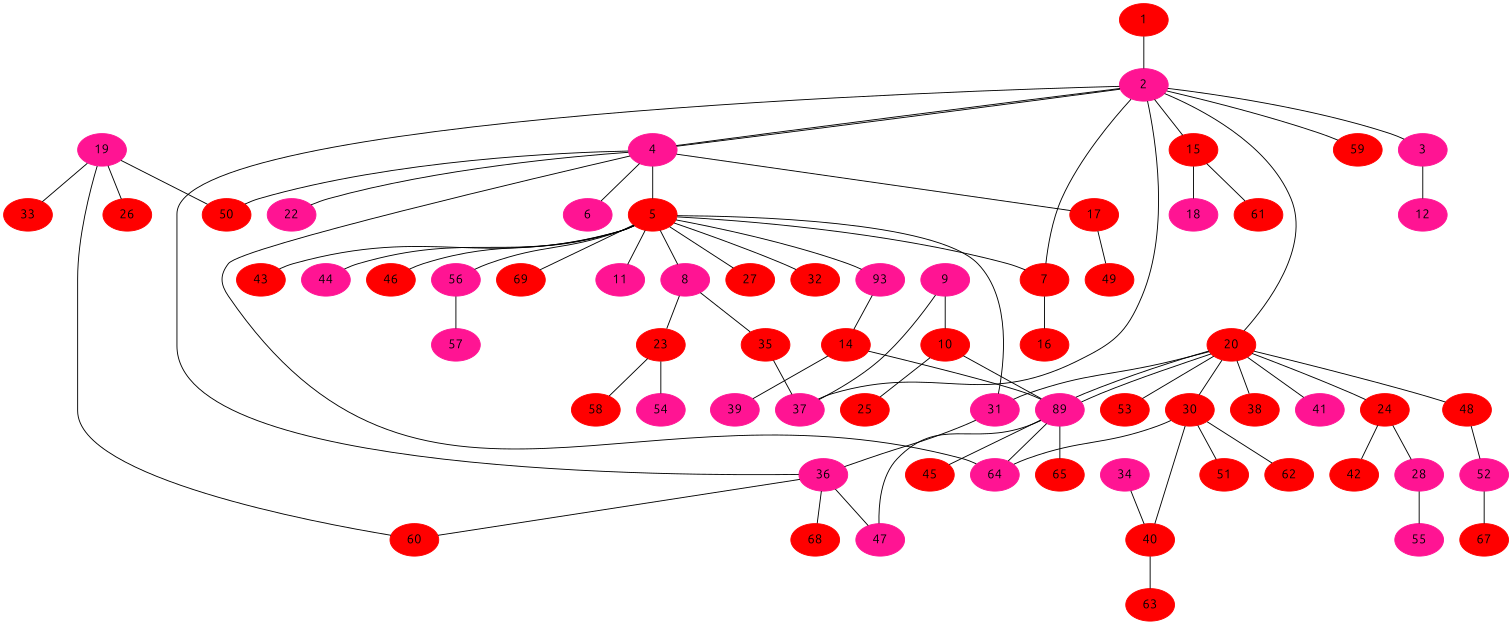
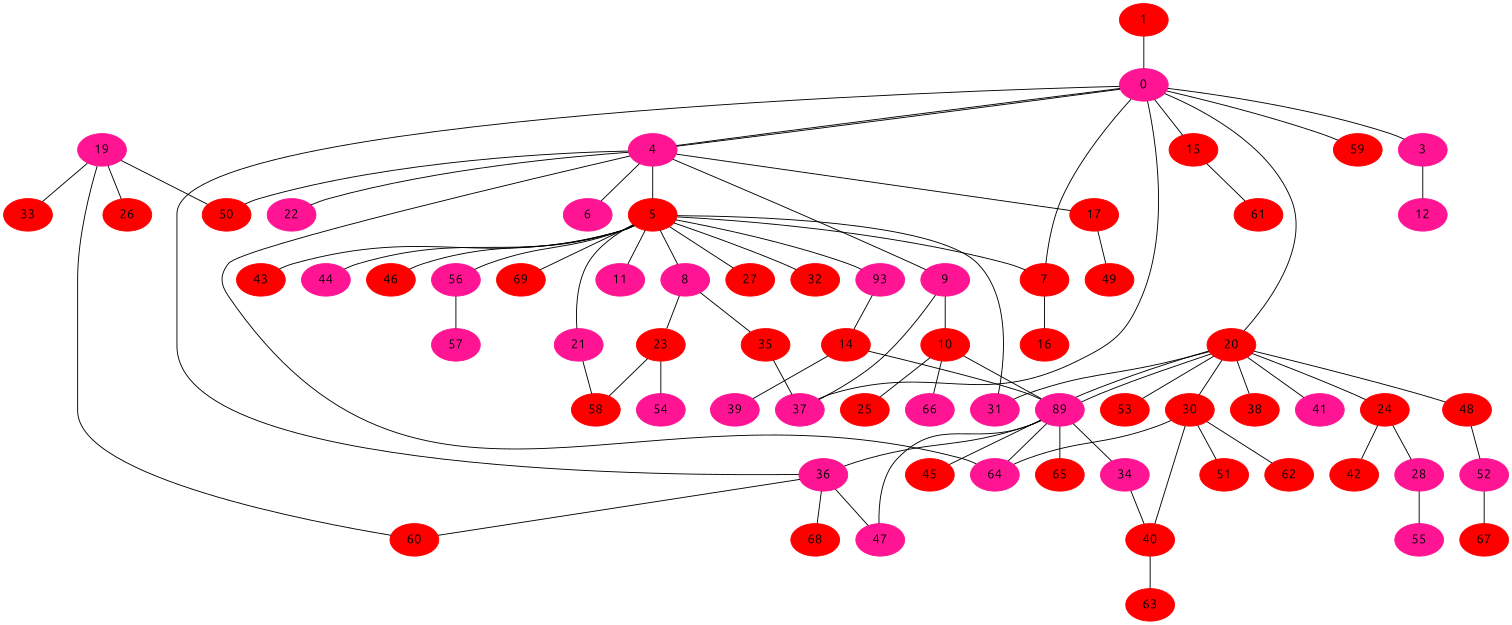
(1144, 85) -> (1144, 85)
none -> (800, 214)
(1193, 215) -> none
none -> (579, 345)
none -> (930, 410)
none -> (1087, 438)
(887, 452) -> (943, 444)
